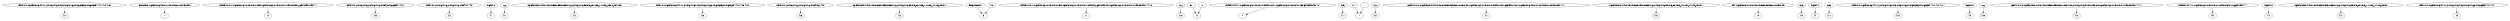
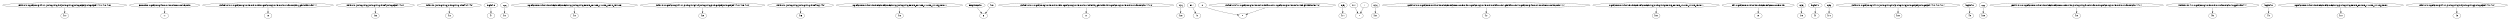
(1200, 10) -> (1221, 12)
